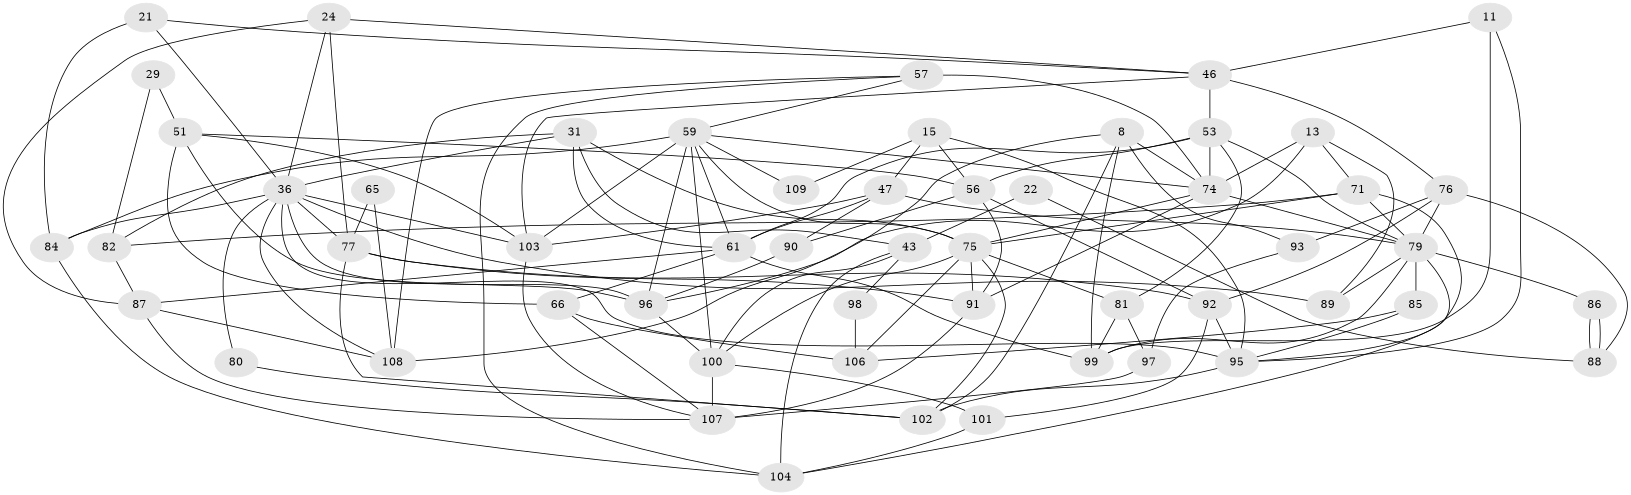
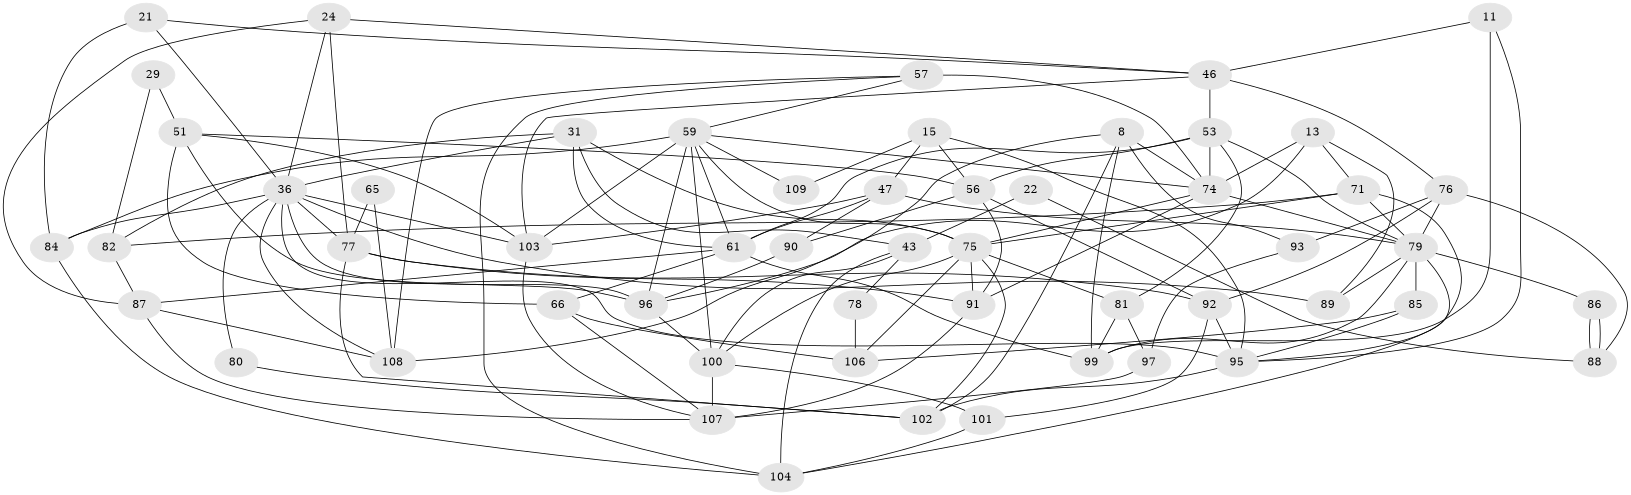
(855, 305) -> (855, 305)
